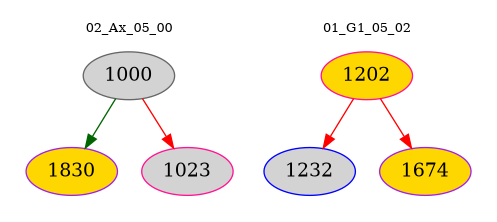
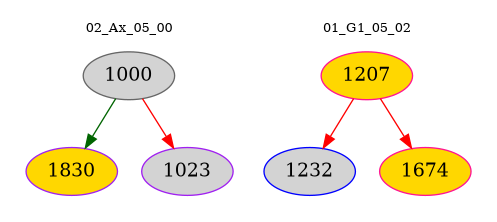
(367, 76) -> (367, 76)
(187, 171) -> (187, 171)
(425, 171) -> (425, 171)
